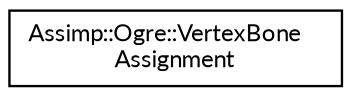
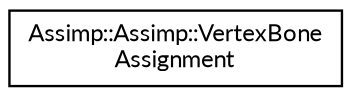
(176, 48) -> (176, 48)
